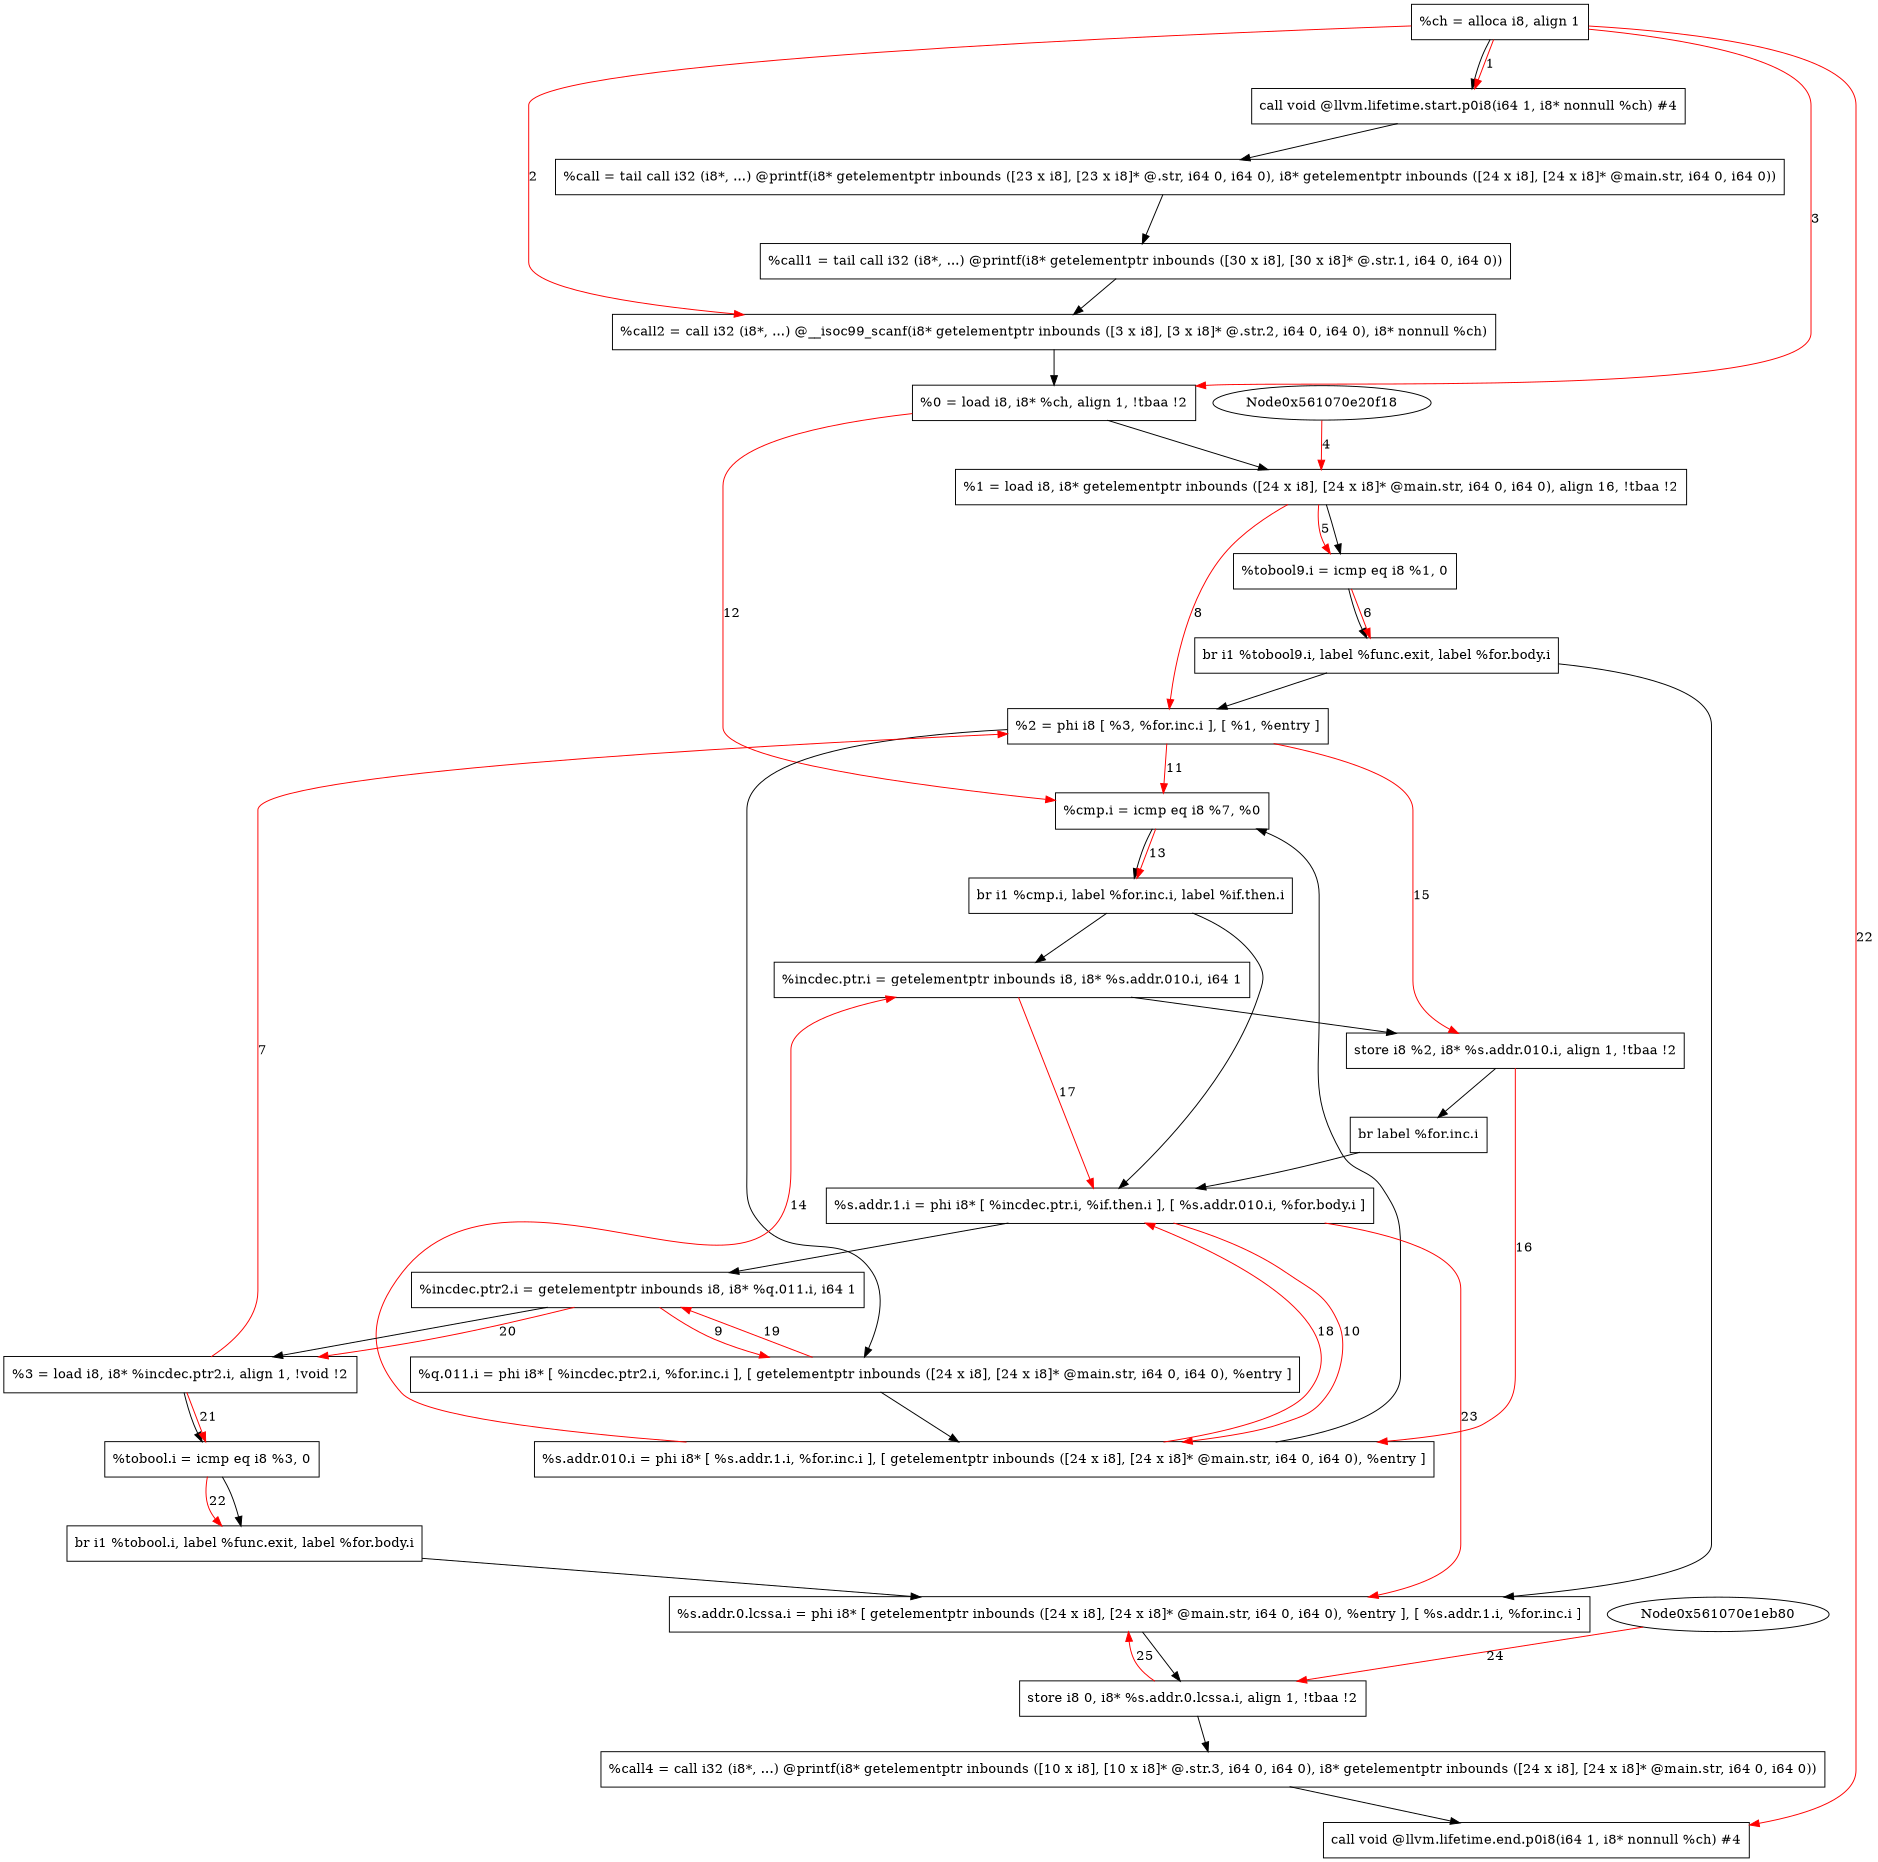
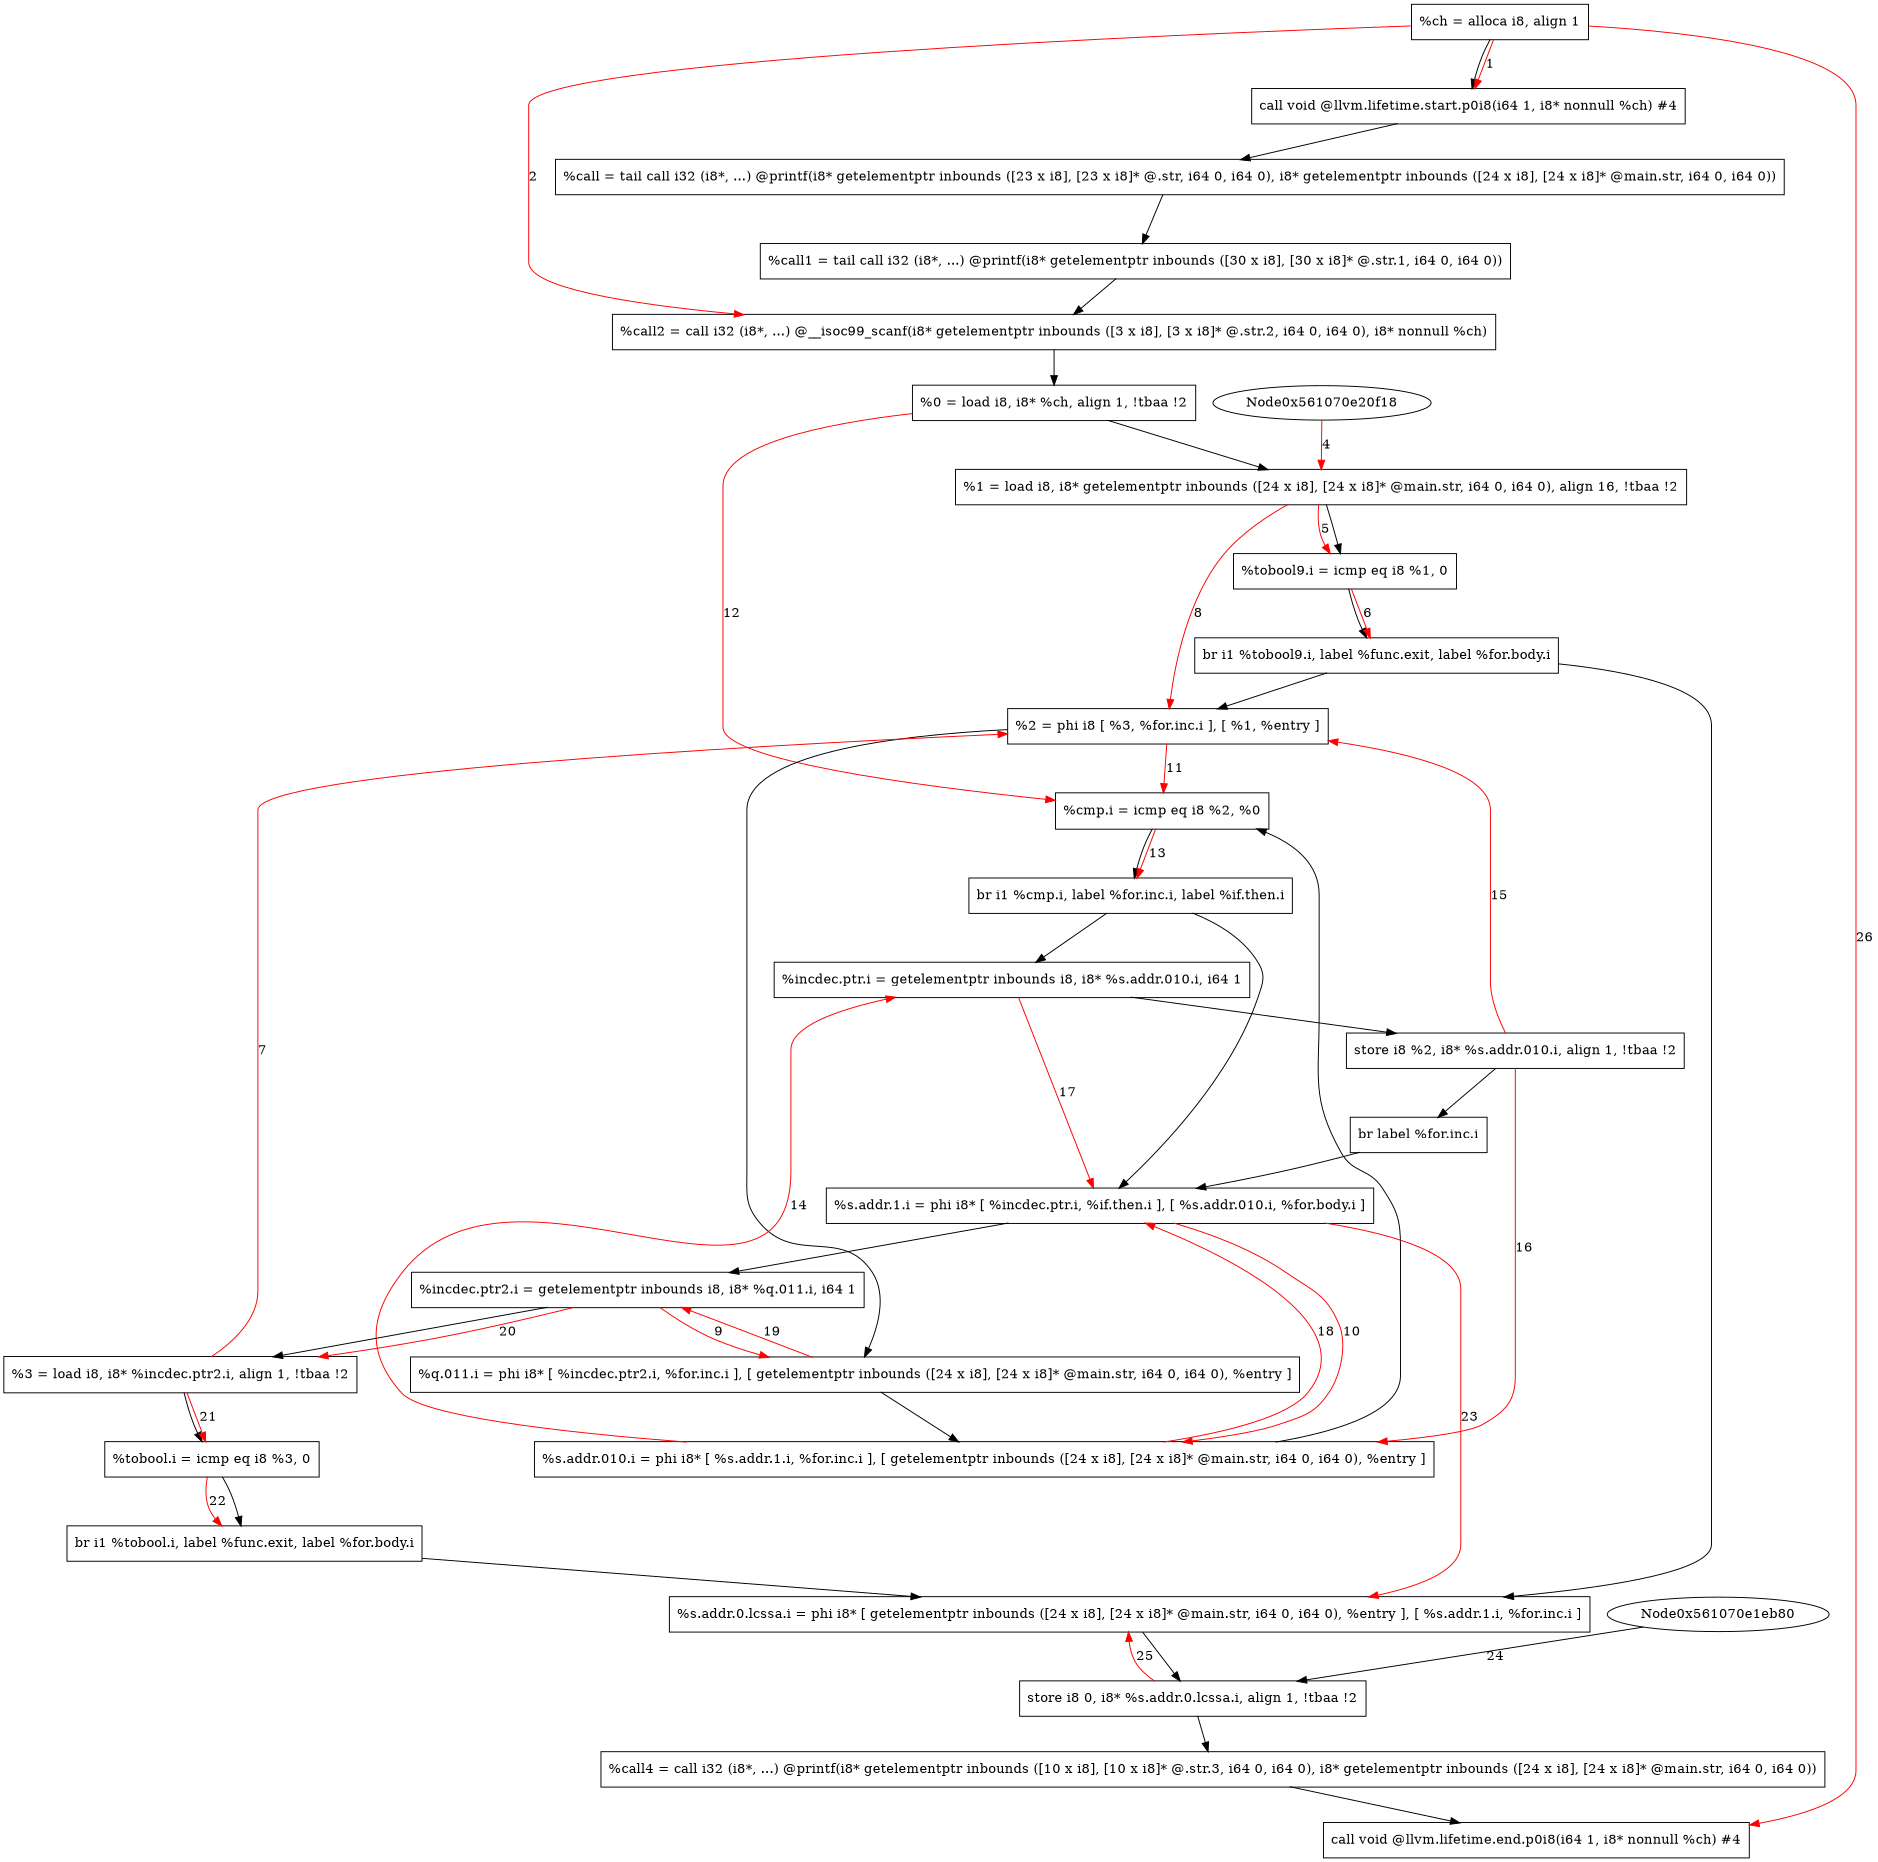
(1749, 364) -> none
(1162, 811) -> (1162, 811)
(1413, 847) -> (1490, 835)
(1865, 938) -> (1865, 938)
(180, 1375) -> (180, 1375)
(1475, 1653) -> (1475, 1653)
